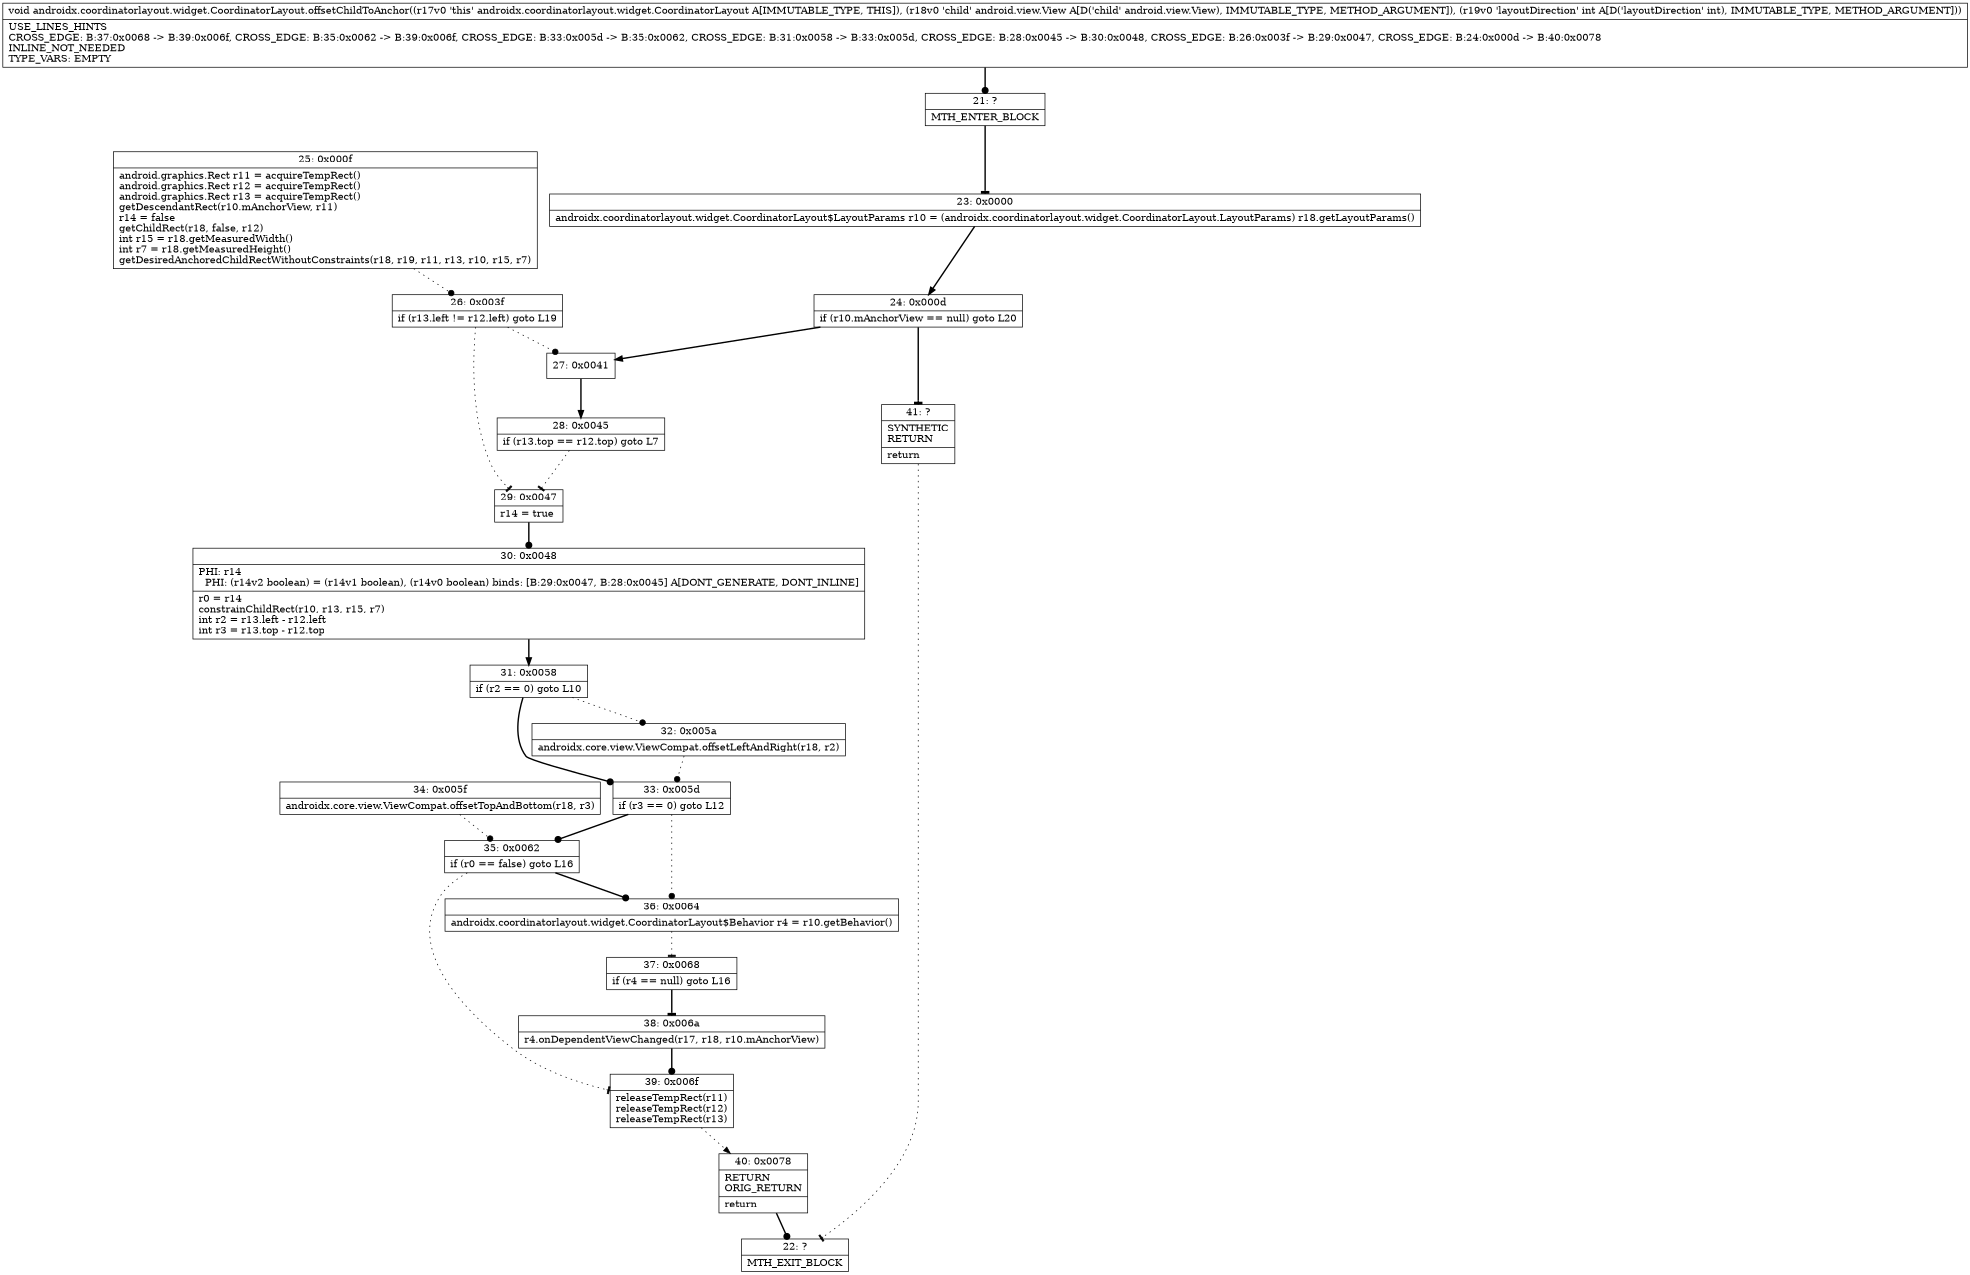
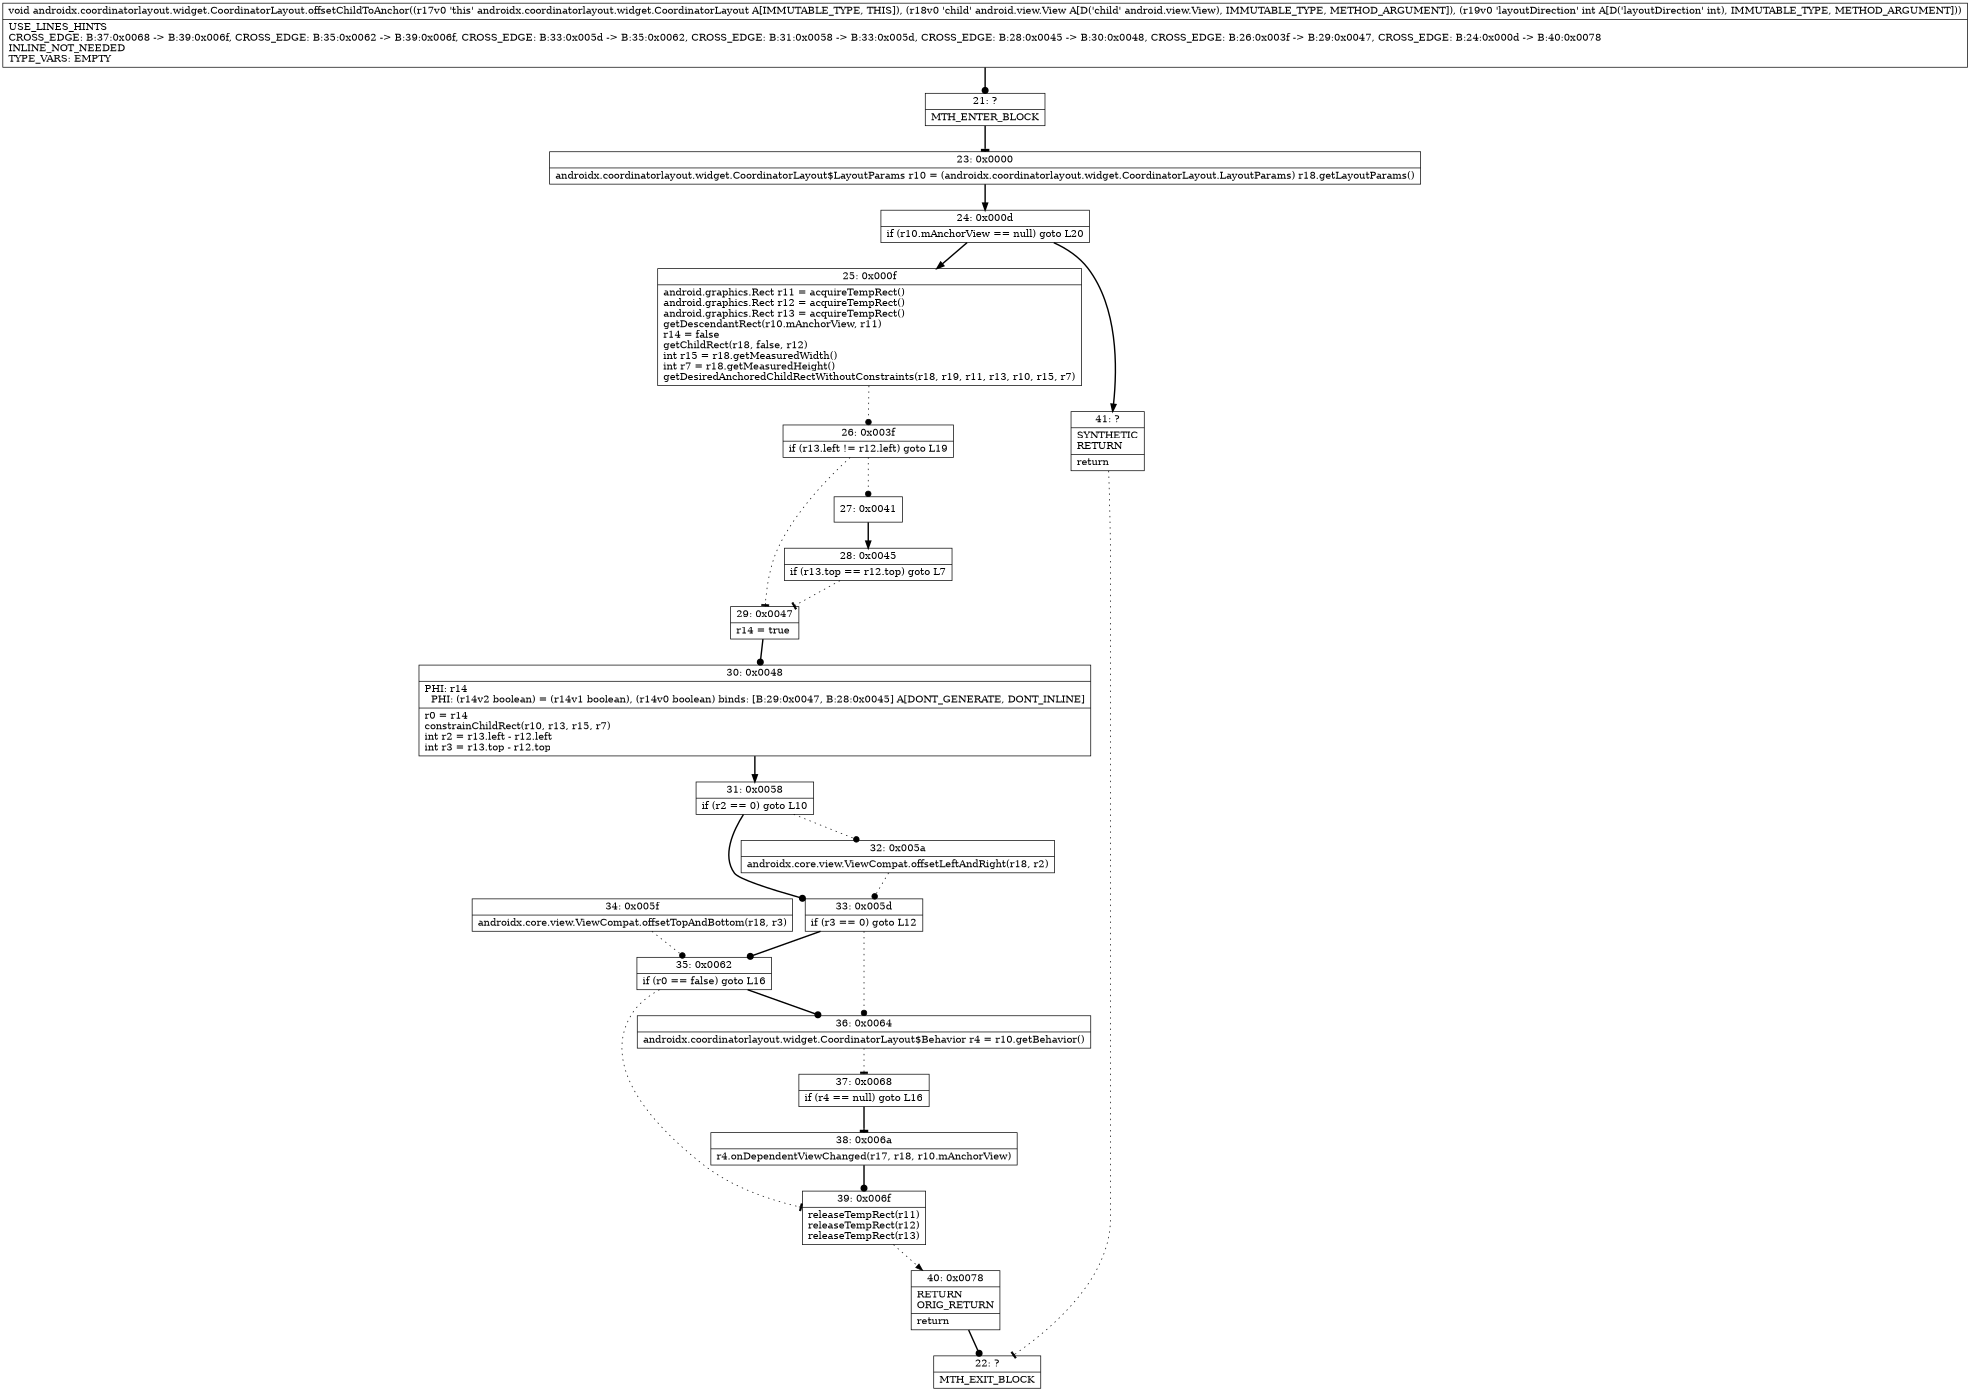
(721, 343) -> (955, 253)
(918, 364) -> (1108, 313)
